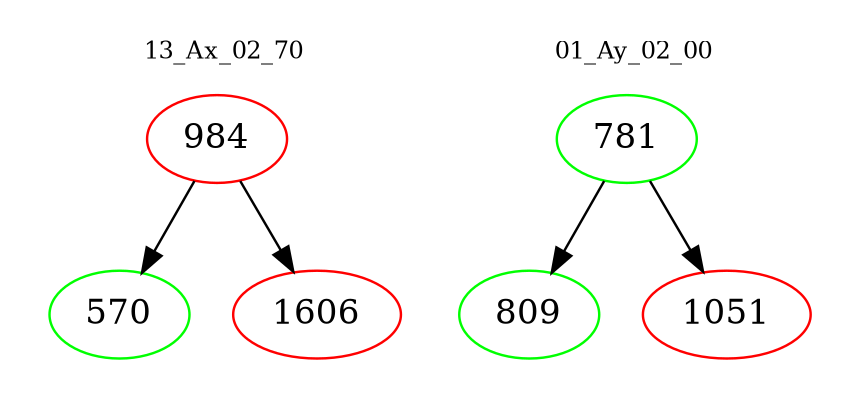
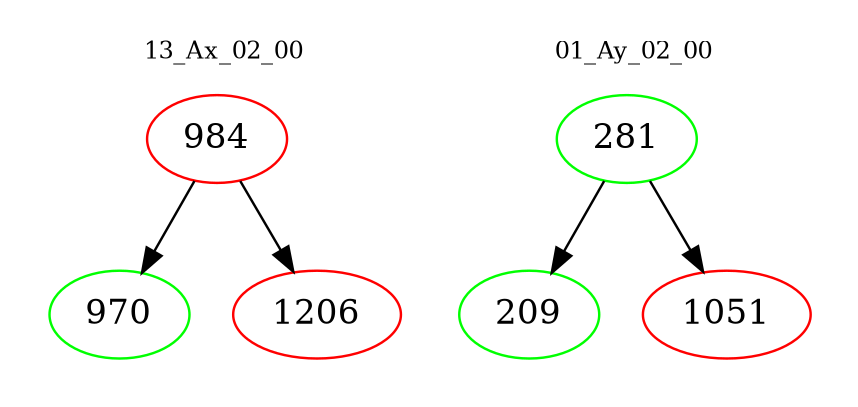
(224, 52) -> (224, 52)
(627, 139) -> (627, 139)
(120, 315) -> (120, 315)
(317, 315) -> (317, 315)
(529, 315) -> (529, 315)
